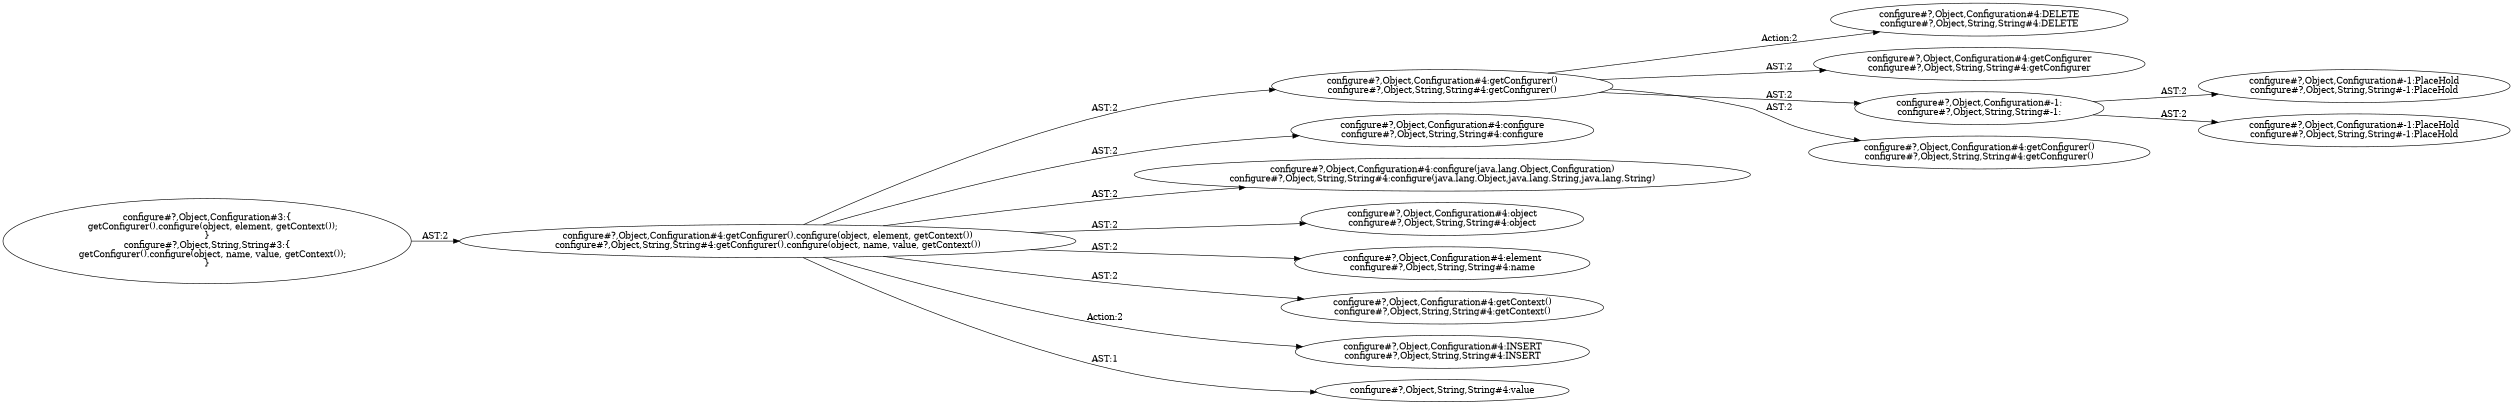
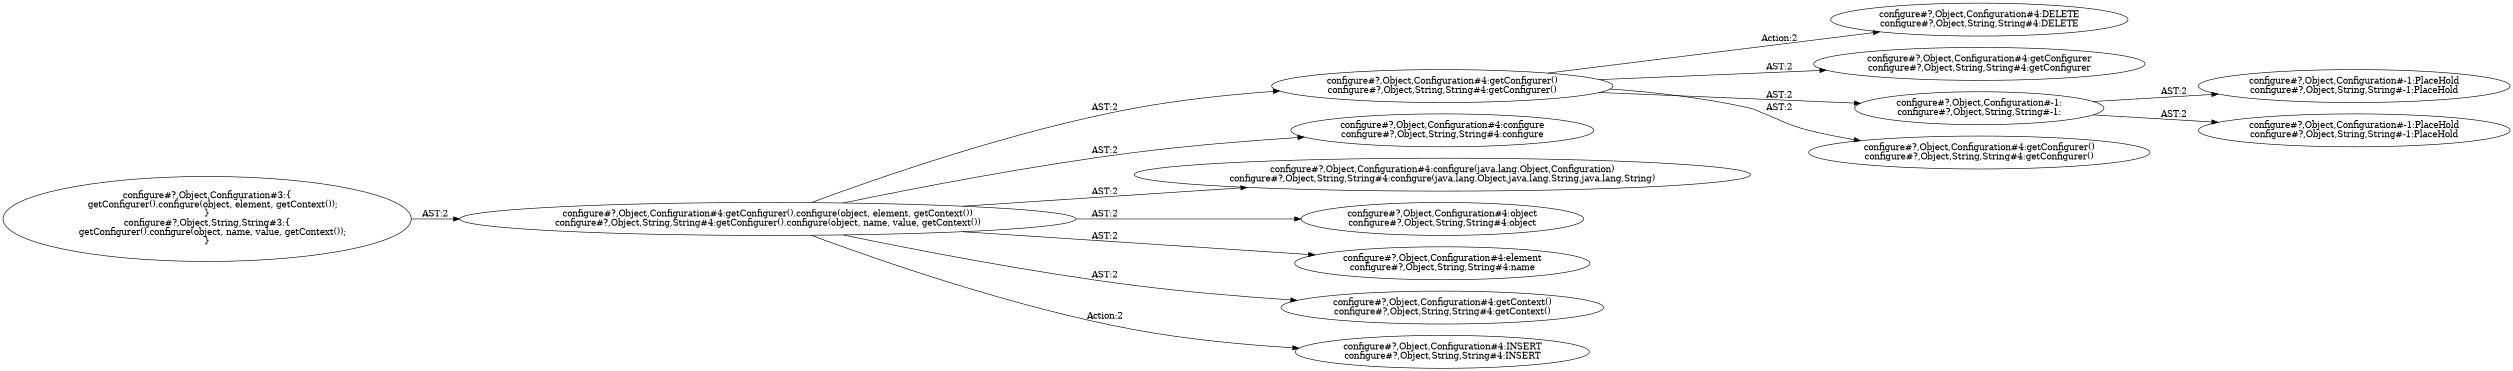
(1442, 391) -> none
